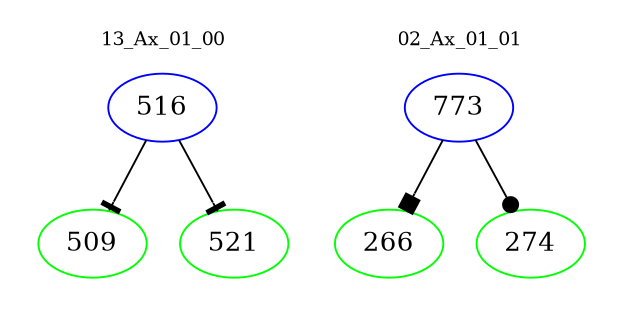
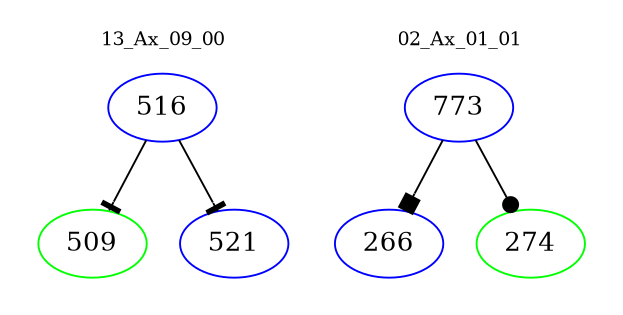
(163, 41) -> (163, 41)
(234, 244) -> (234, 244)
(389, 244) -> (389, 244)
